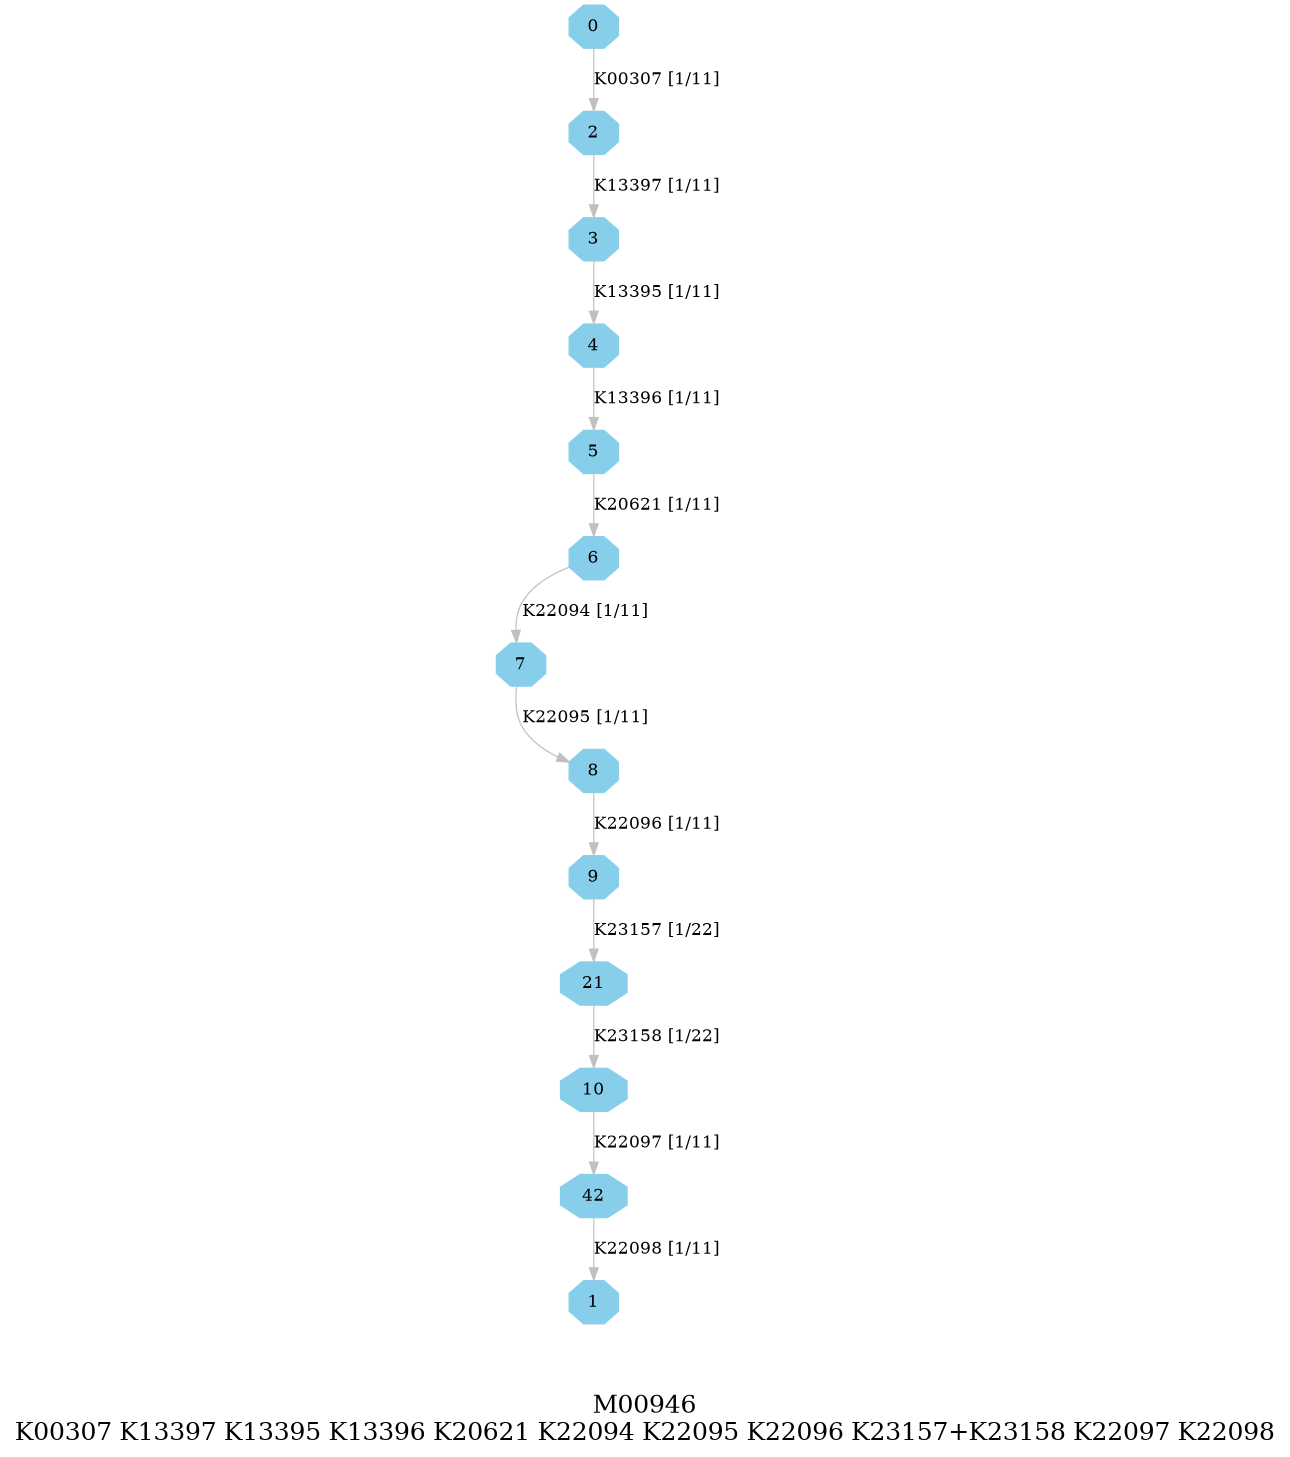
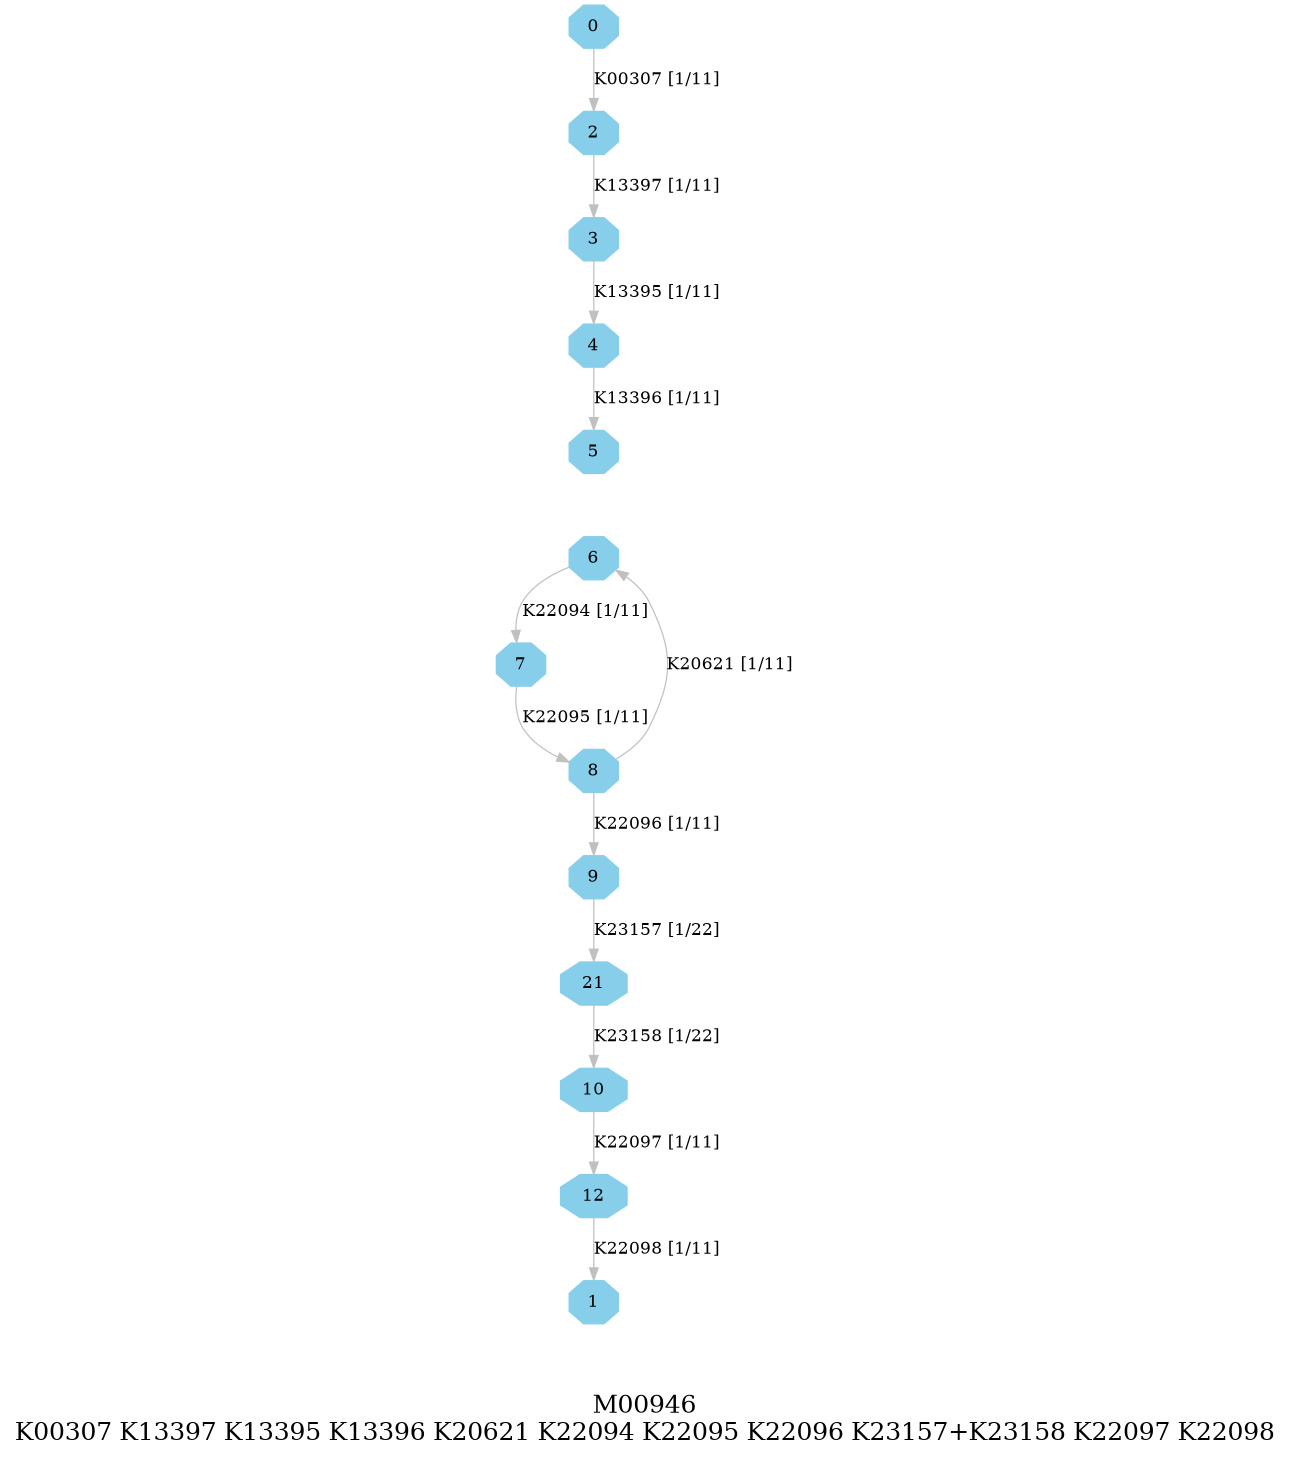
(594, 499) -> (667, 671)
(594, 1196) -> (594, 1196)
